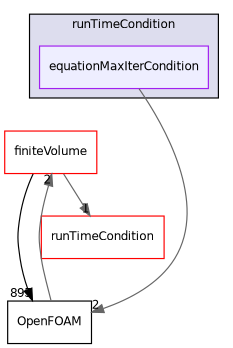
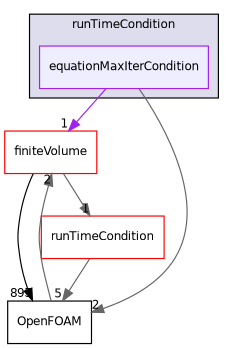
none -> (91, 105)
none -> (79, 275)
